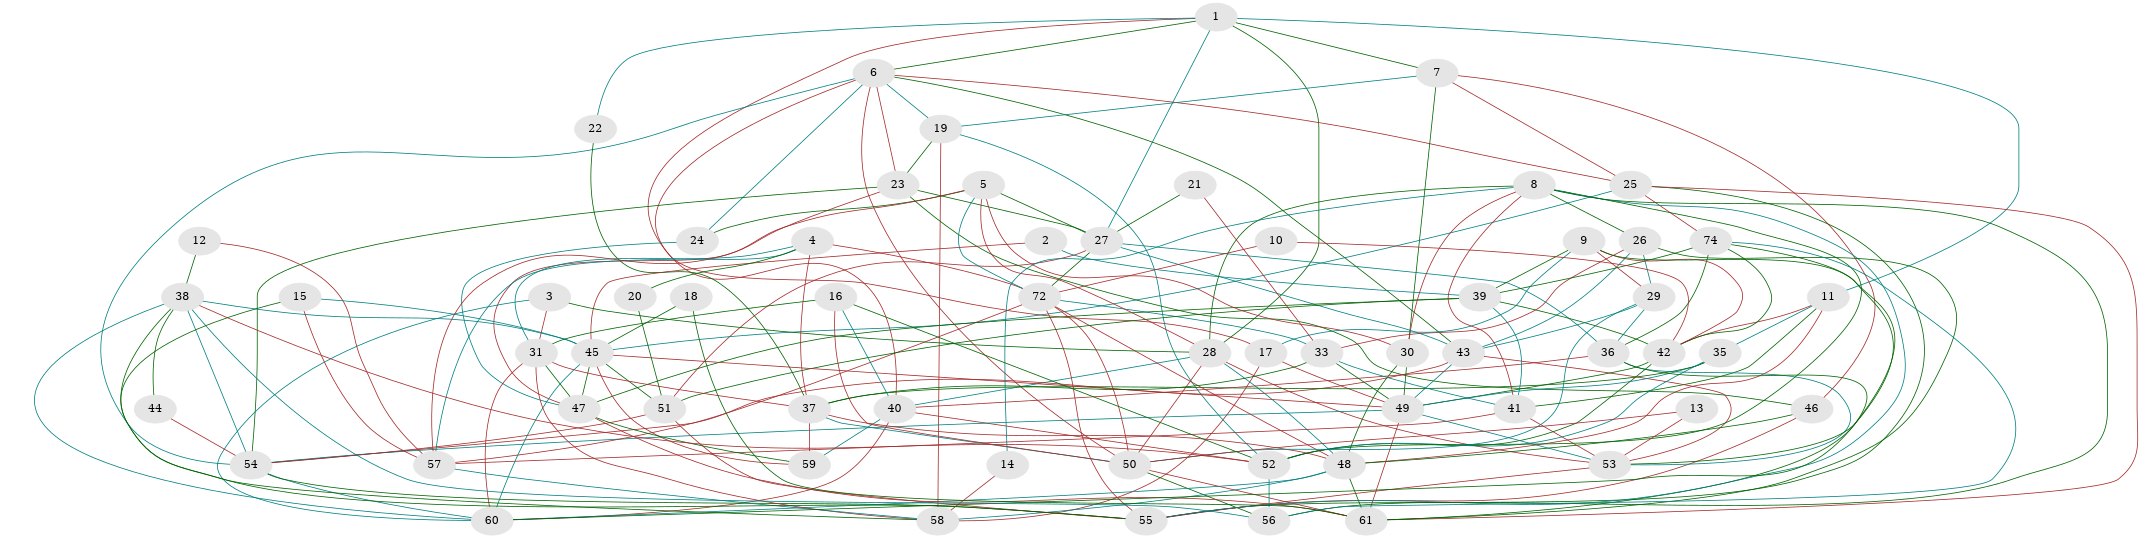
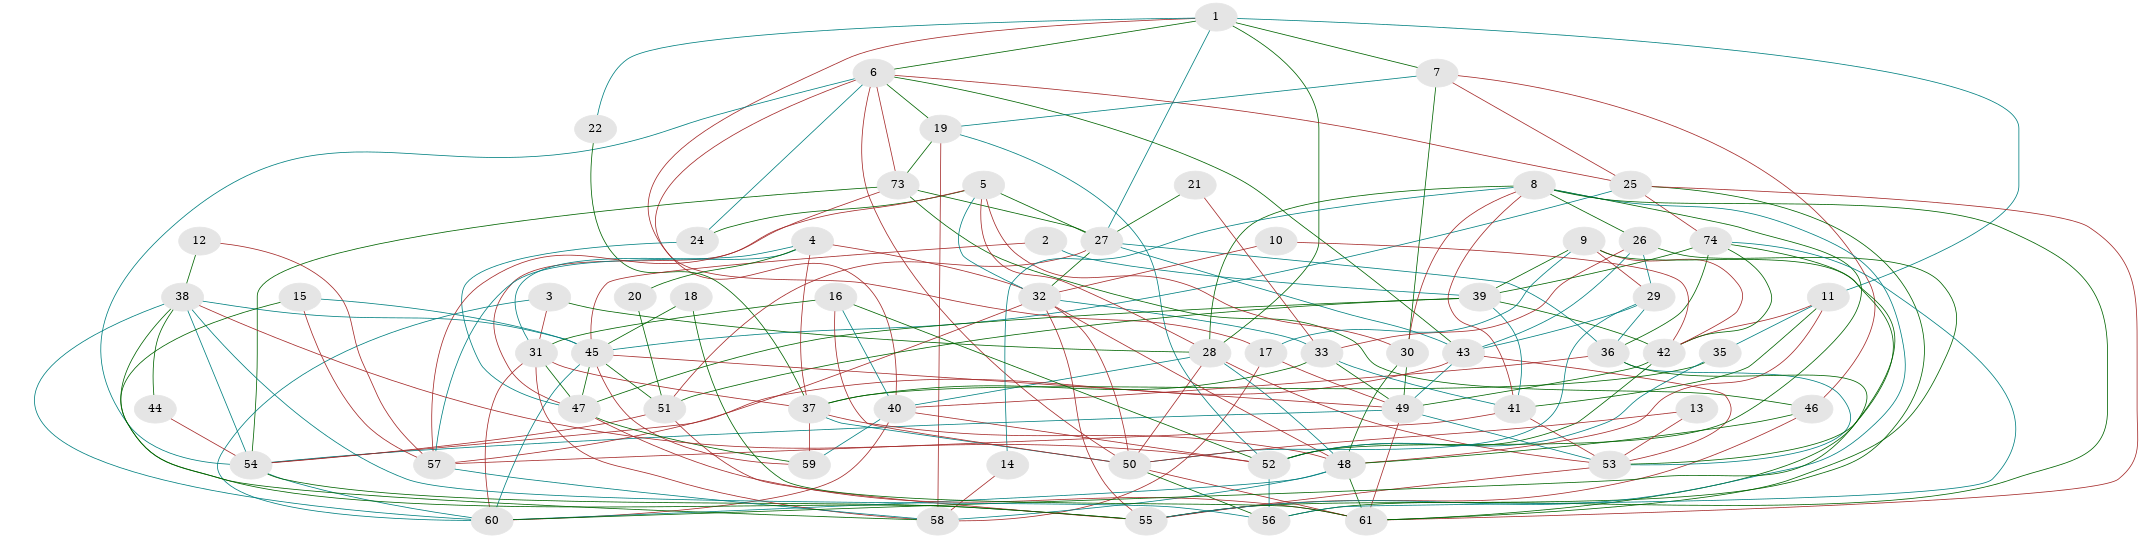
(907, 101) -> (907, 101)
(898, 185) -> (898, 185)
(1040, 297) -> (1040, 297)
(1565, 388) -> none
